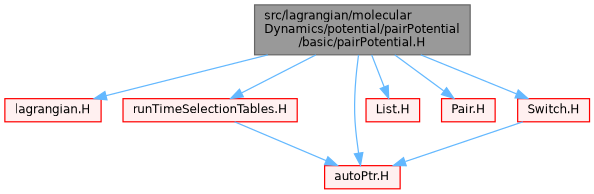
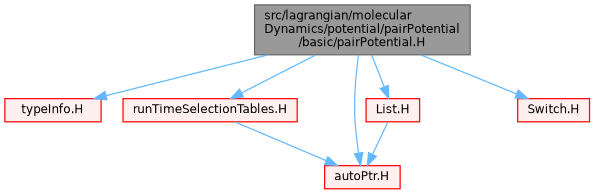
(53, 110) -> (53, 110)
(468, 110) -> none
(464, 142) -> (380, 138)
